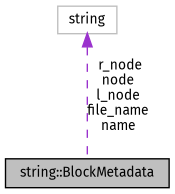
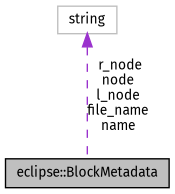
(87, 173) -> (87, 173)
